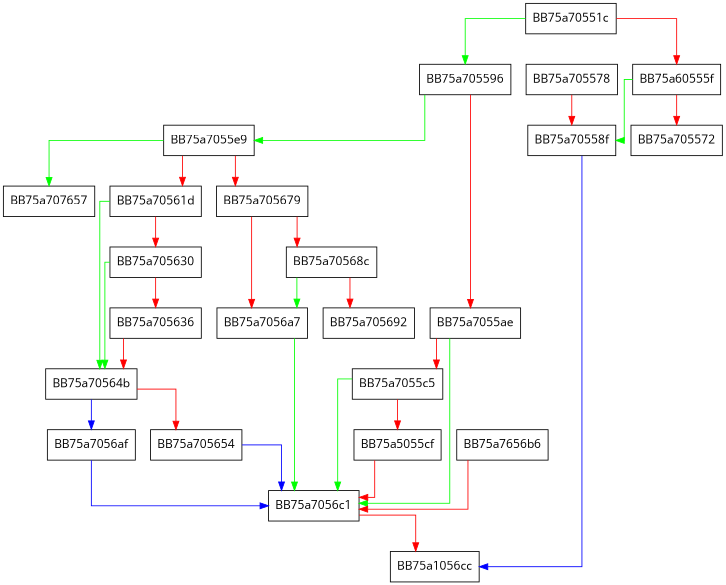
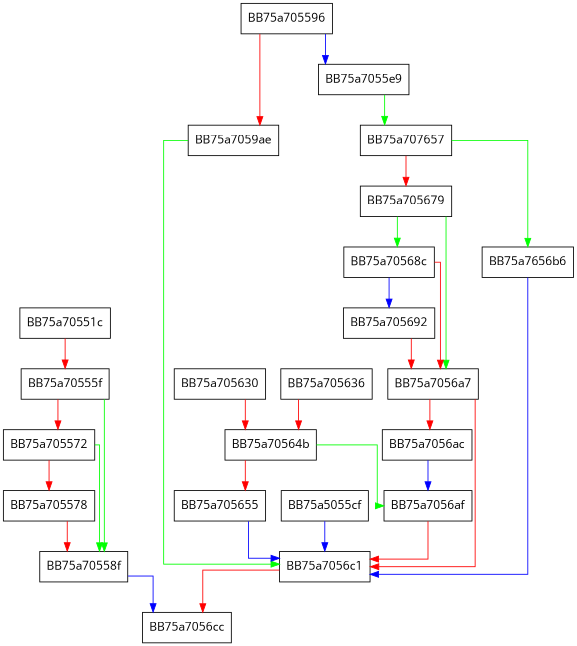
(477, 19) -> none
(677, 80) -> (65, 384)
(366, 140) -> (325, 45)
none -> (528, 151)
(235, 167) -> (406, 167)
(156, 201) -> none
(297, 227) -> (397, 227)
(252, 258) -> (446, 288)
(156, 288) -> none
(297, 288) -> (440, 308)
(350, 288) -> (389, 288)
(105, 309) -> (245, 410)
(475, 323) -> (233, 140)
none -> (411, 349)
(398, 384) -> none
(91, 410) -> (377, 445)
(294, 410) -> (475, 531)
(196, 445) -> (220, 506)
none -> (427, 445)
none -> (49, 471)
(375, 482) -> (325, 532)
none -> (100, 492)
(153, 506) -> (422, 559)
(442, 509) -> (528, 501)
(435, 567) -> (187, 628)
